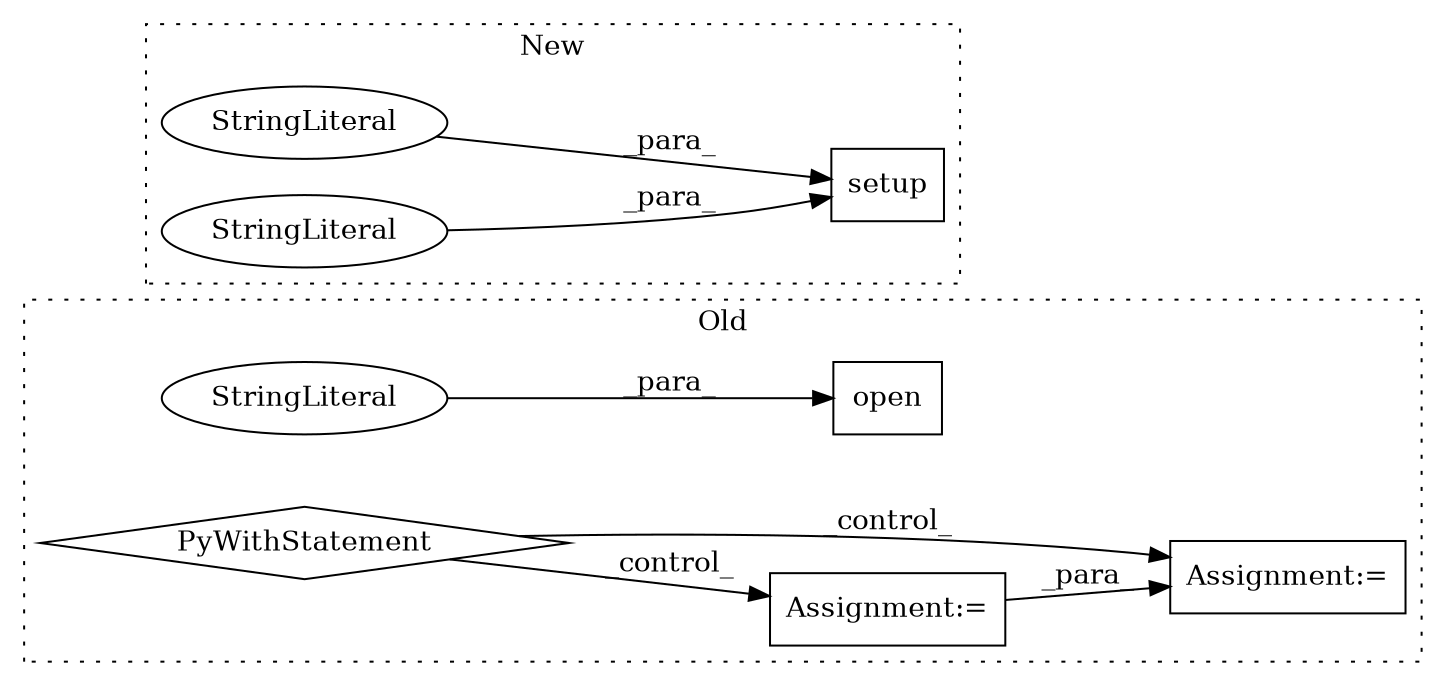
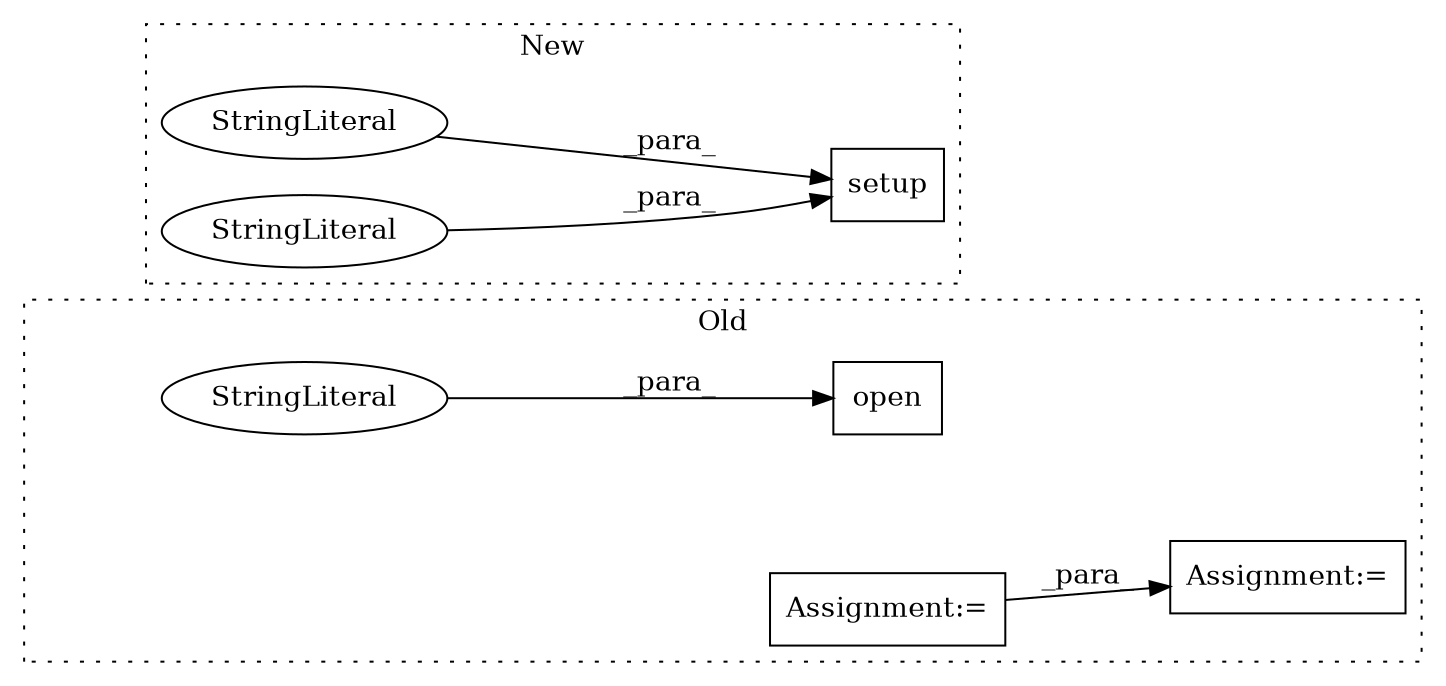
(305, 543) -> none
